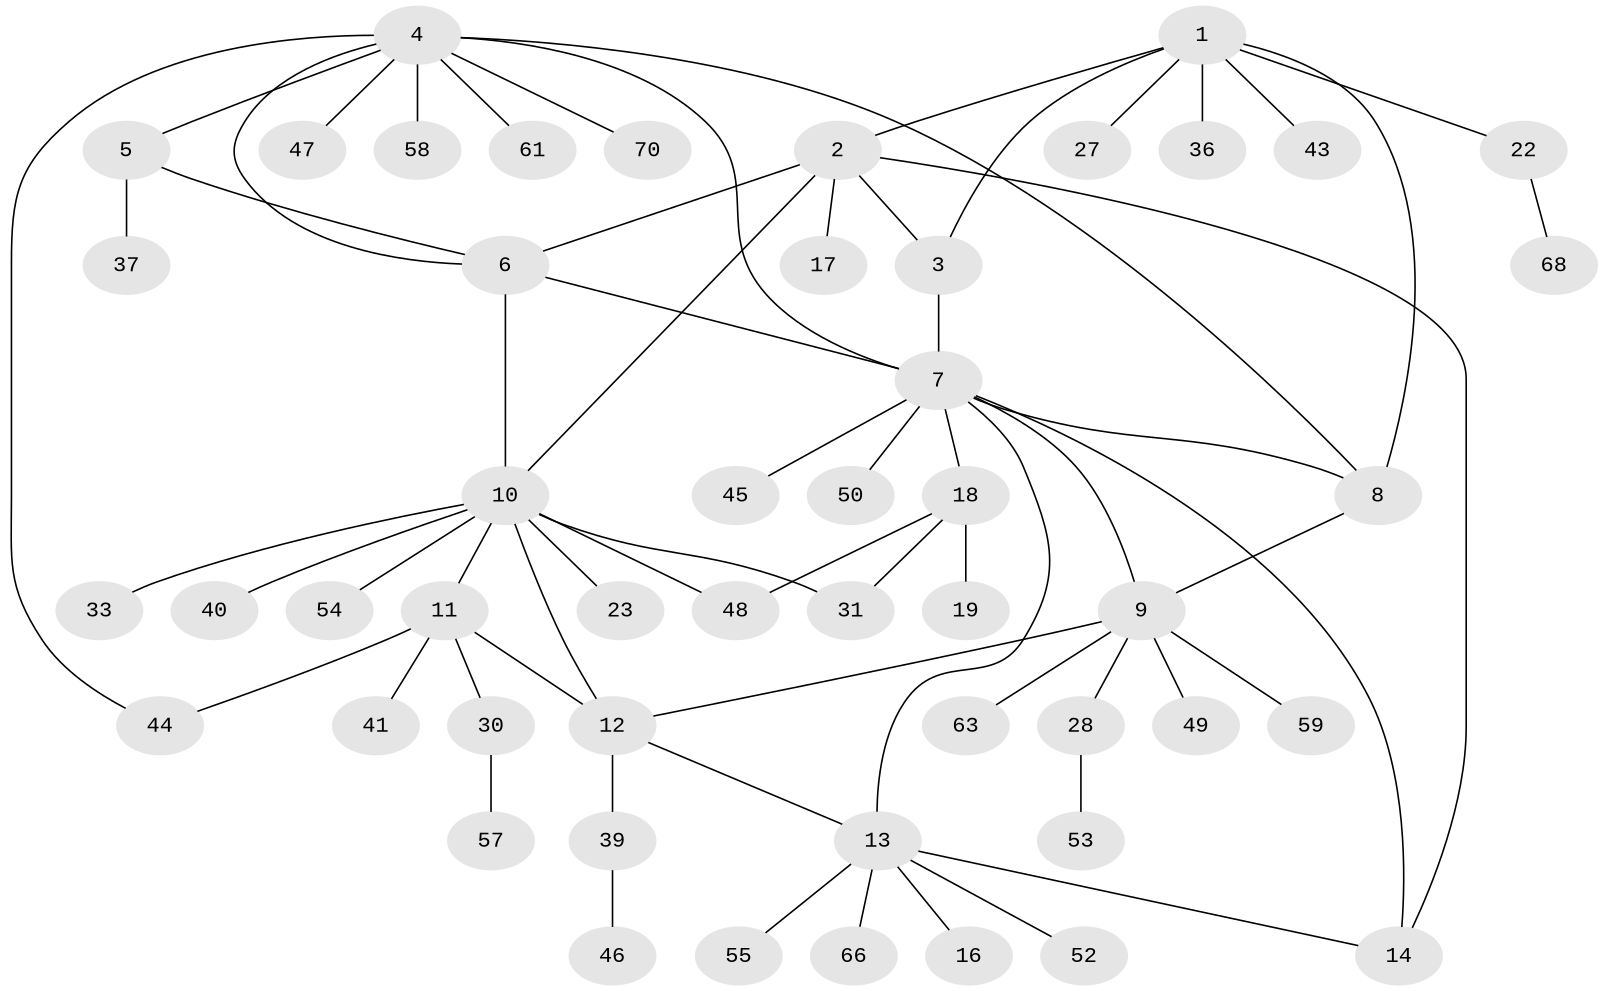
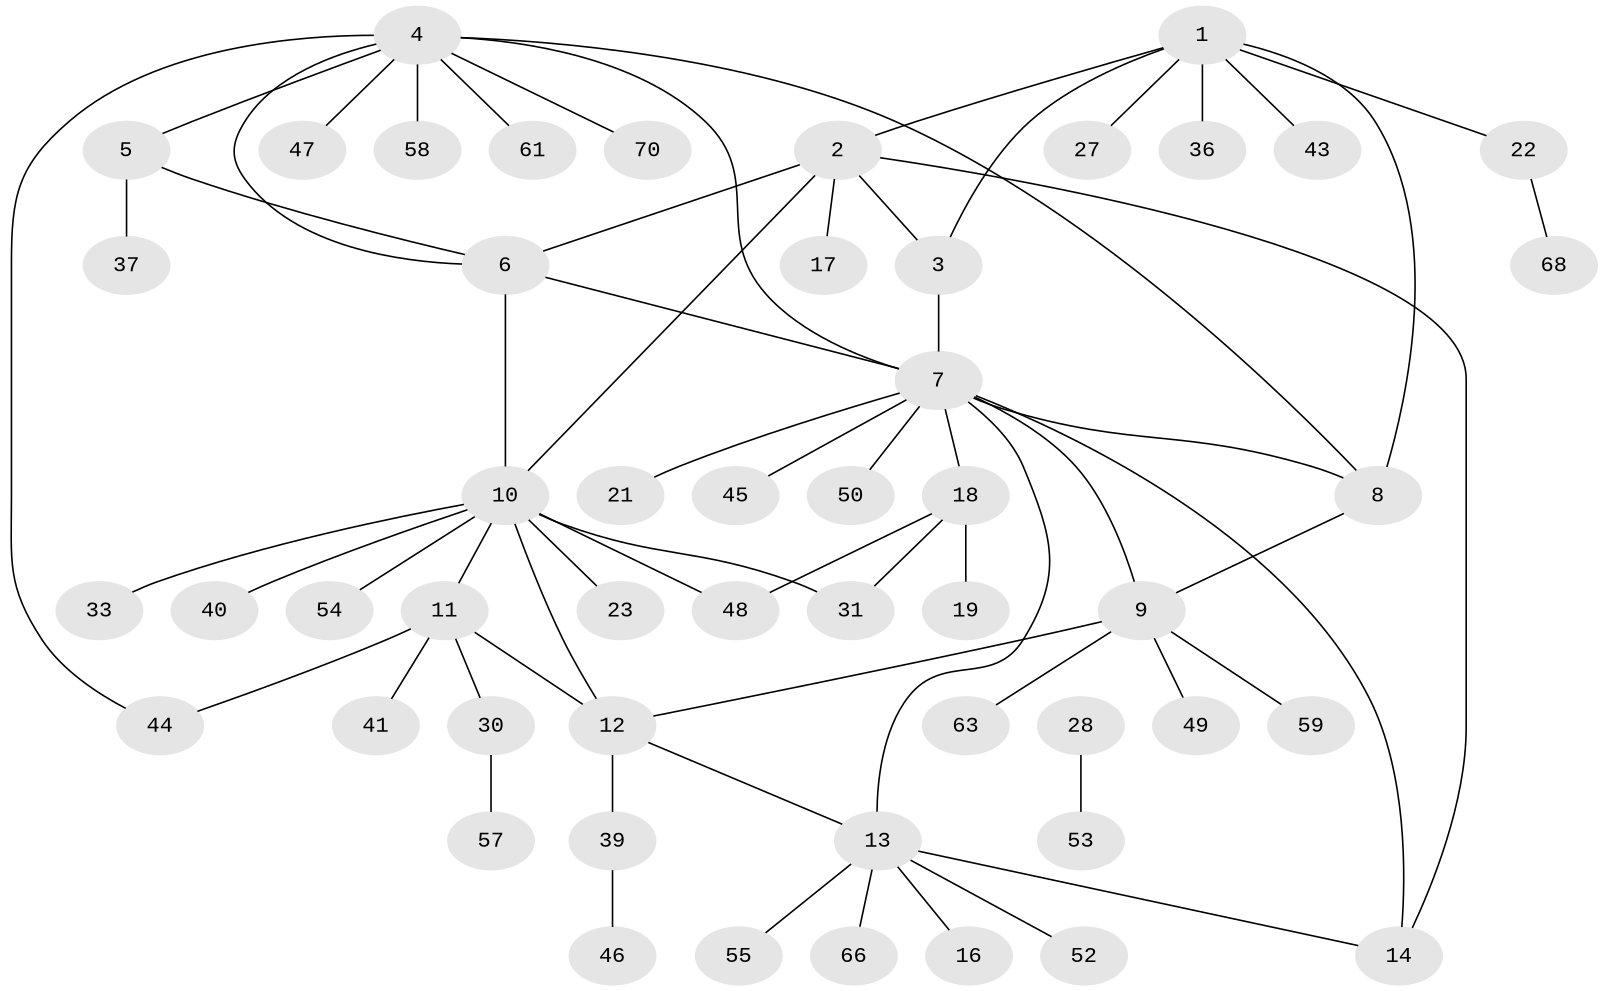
none -> (621, 496)
(1111, 668) -> none
